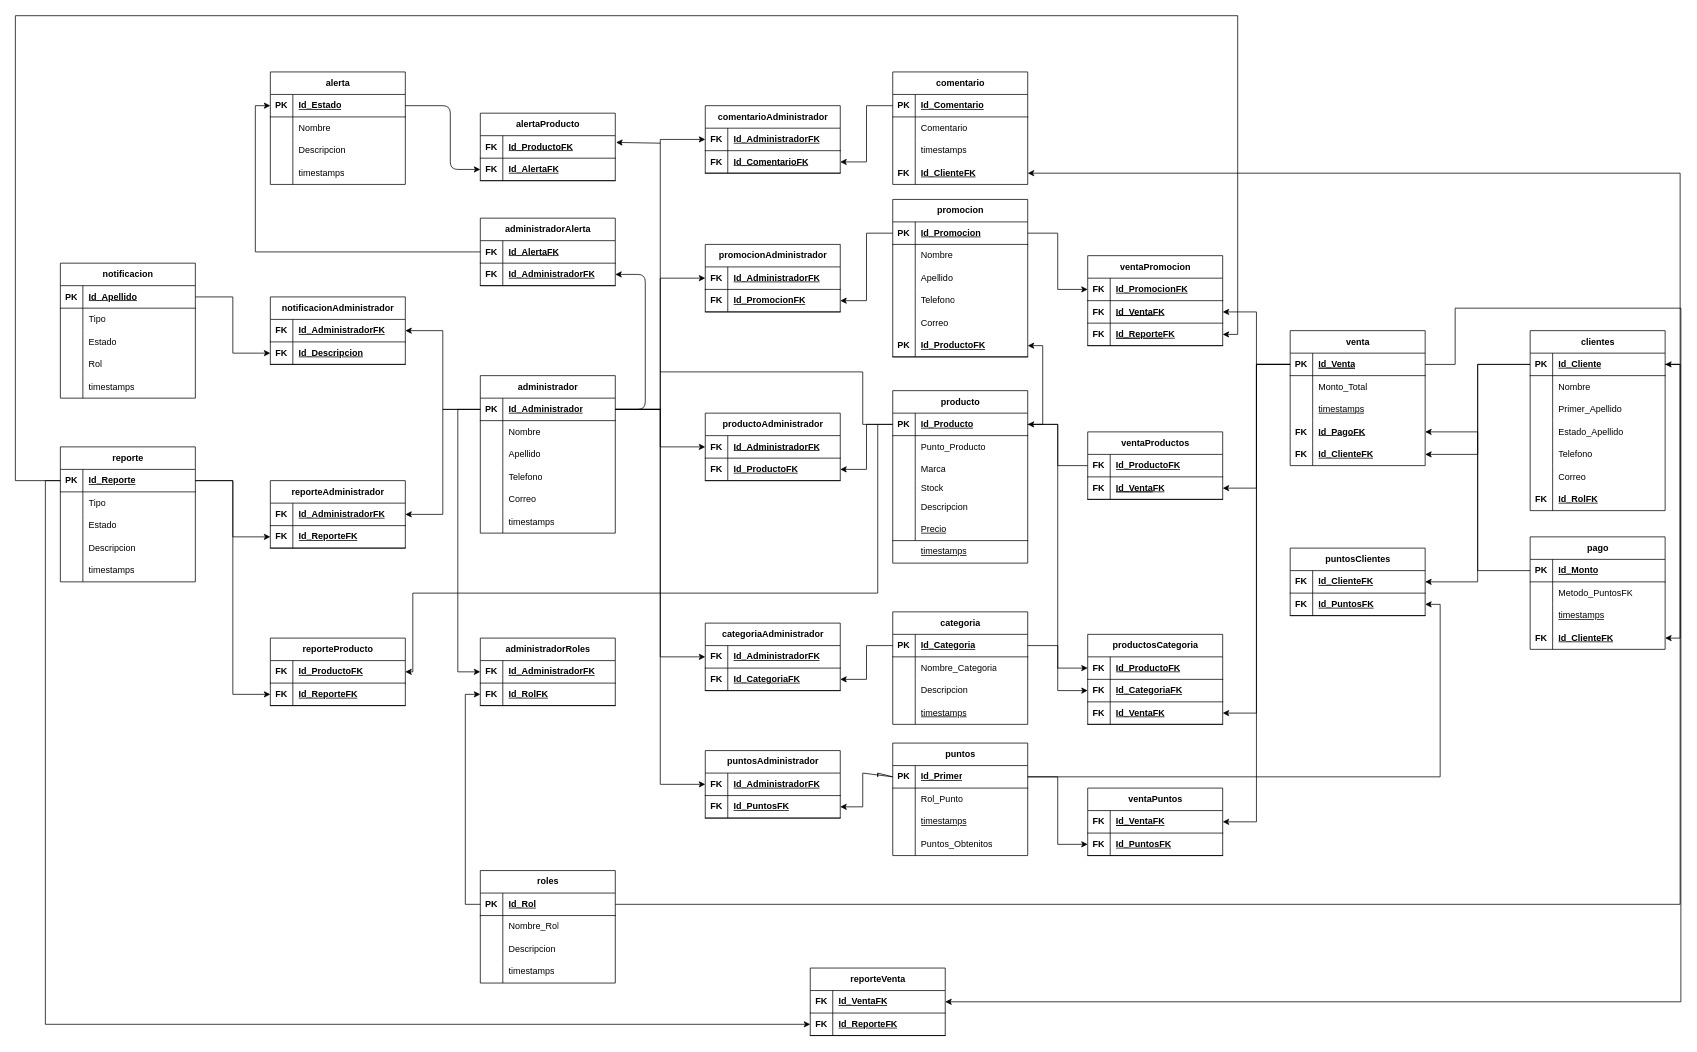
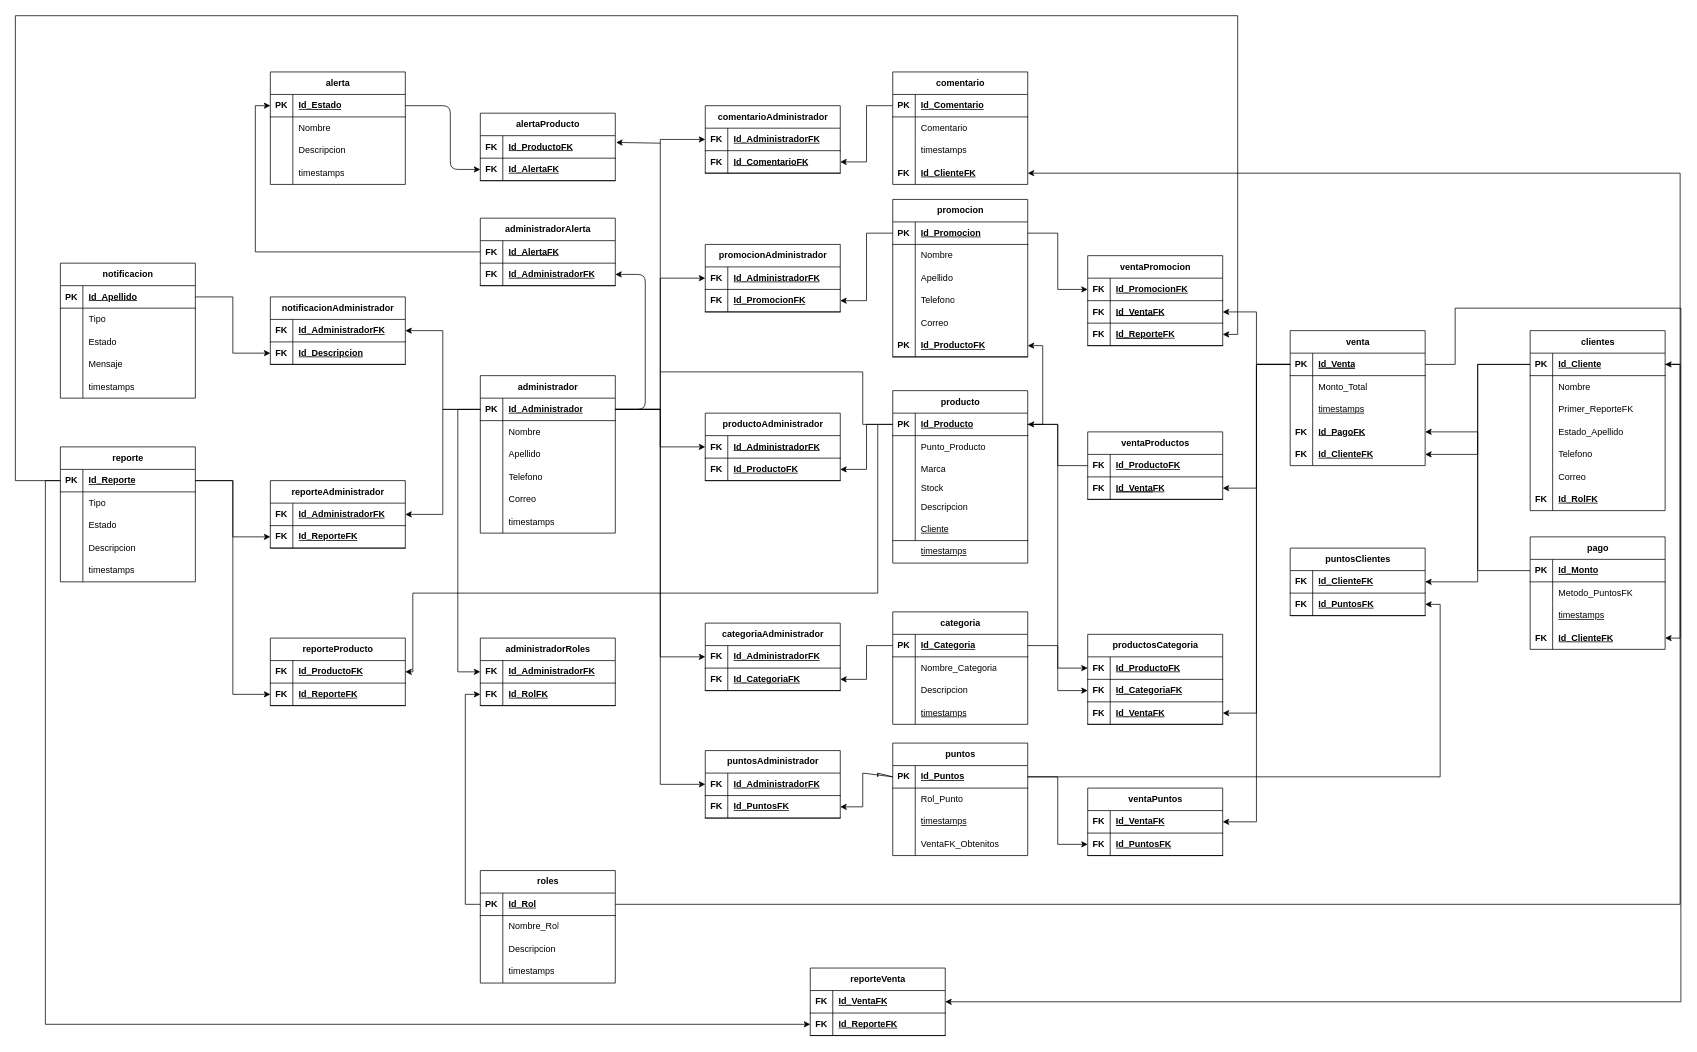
(95, 364) -> (107, 364)
(1592, 409) -> (1598, 409)
(935, 529) -> (937, 529)
(943, 777) -> (944, 777)
(961, 844) -> (963, 844)
